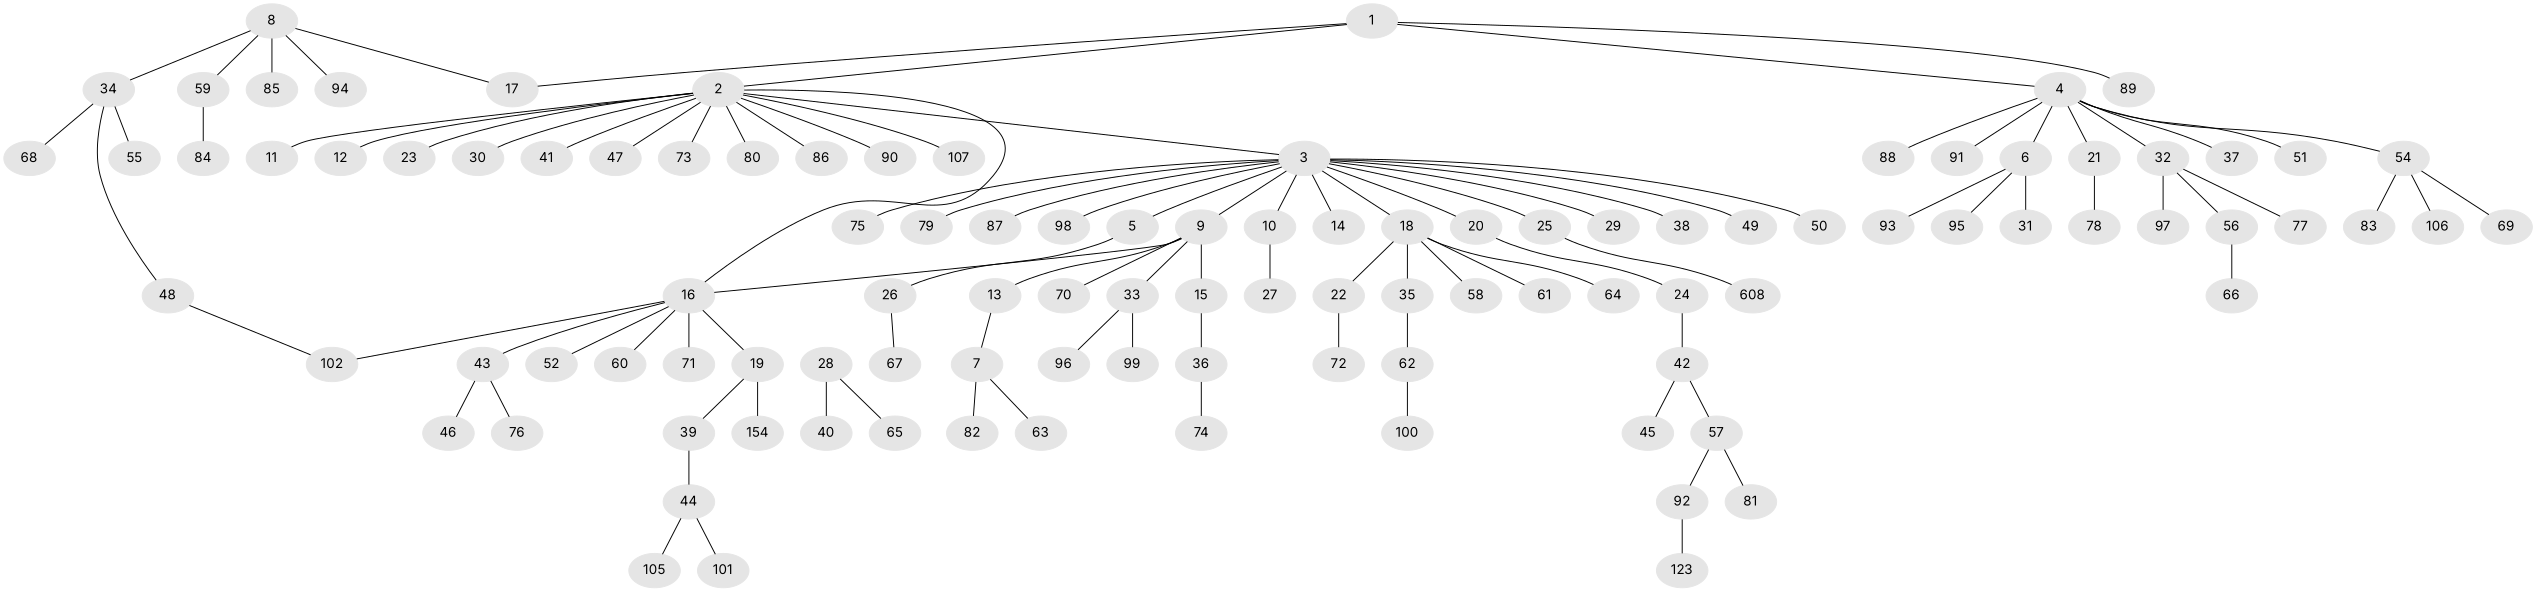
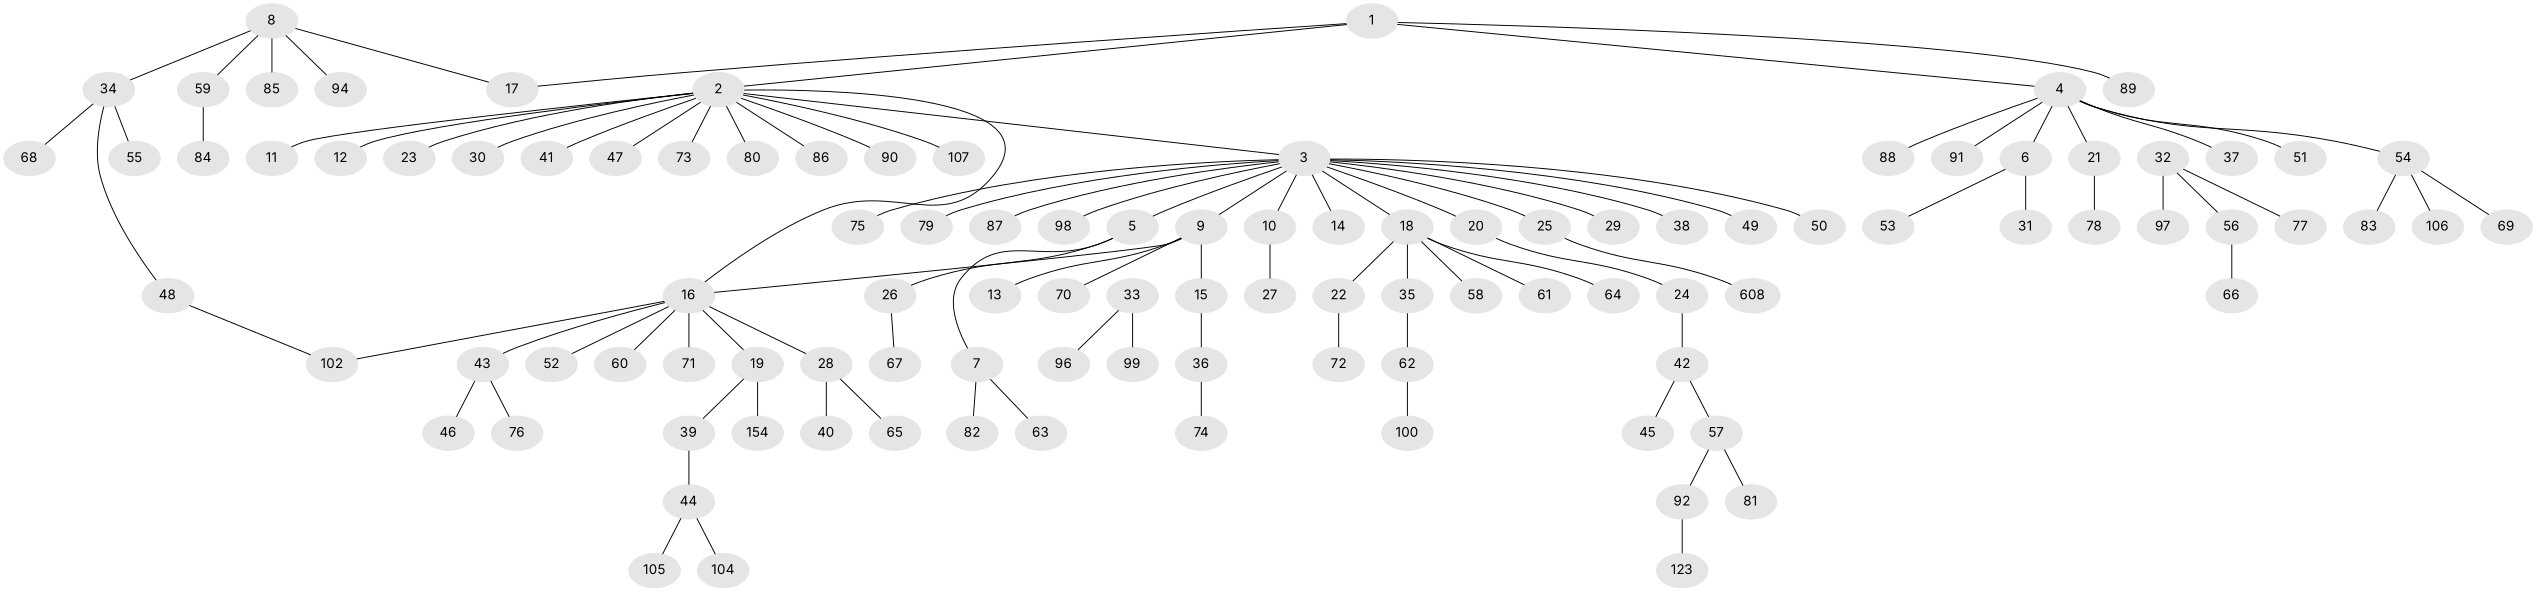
(2112, 124) -> none
(1888, 227) -> (1888, 227)
(1957, 227) -> none
(1167, 261) -> none
none -> (758, 330)
(986, 330) -> (997, 254)
(723, 571) -> (723, 571)
